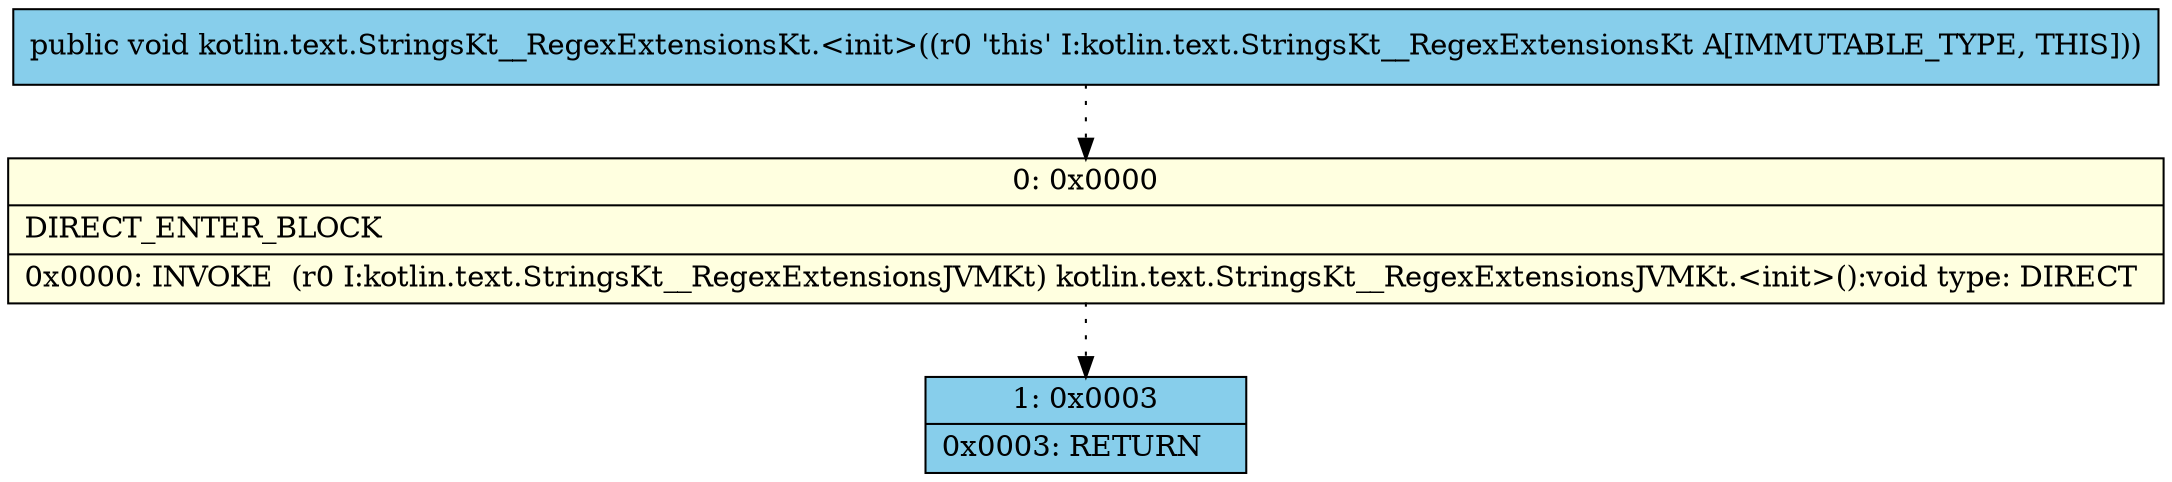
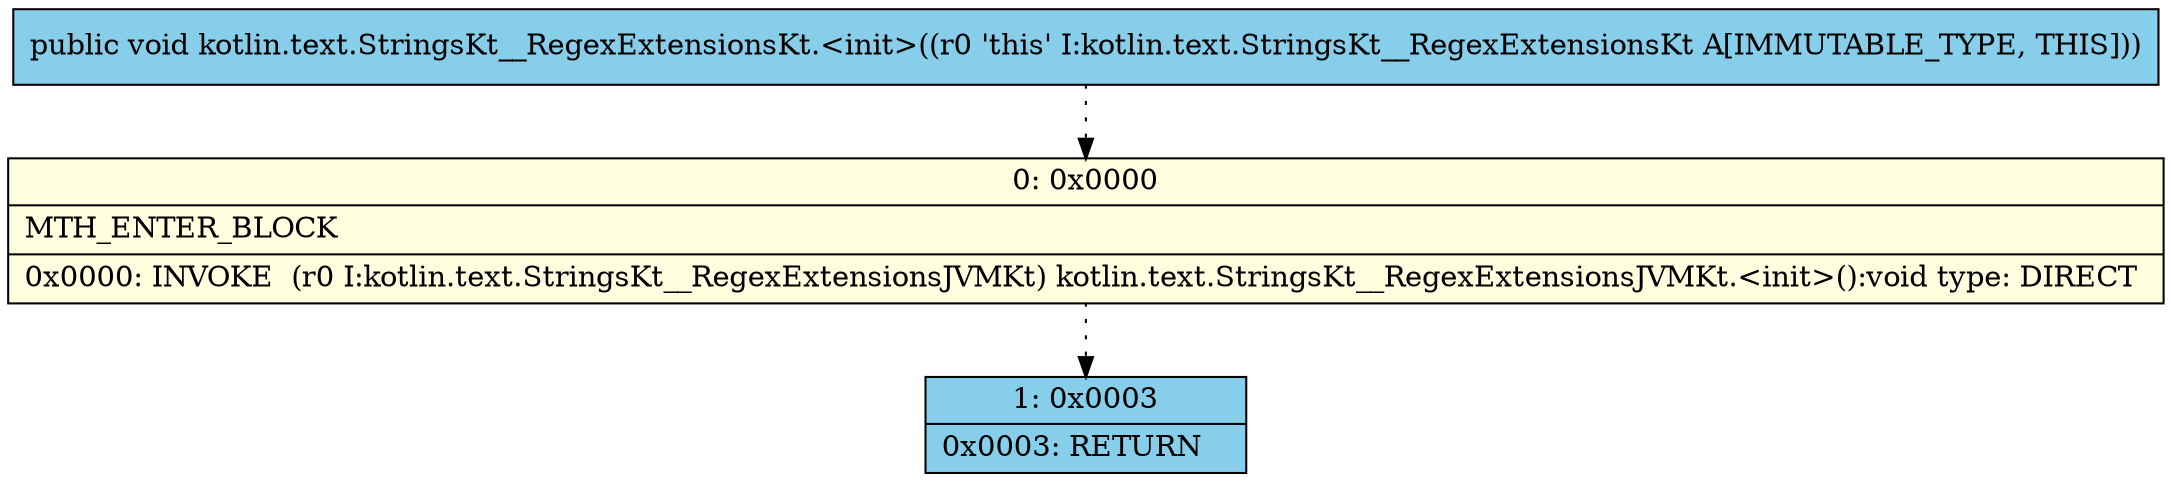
(203, 229) -> (182, 229)
